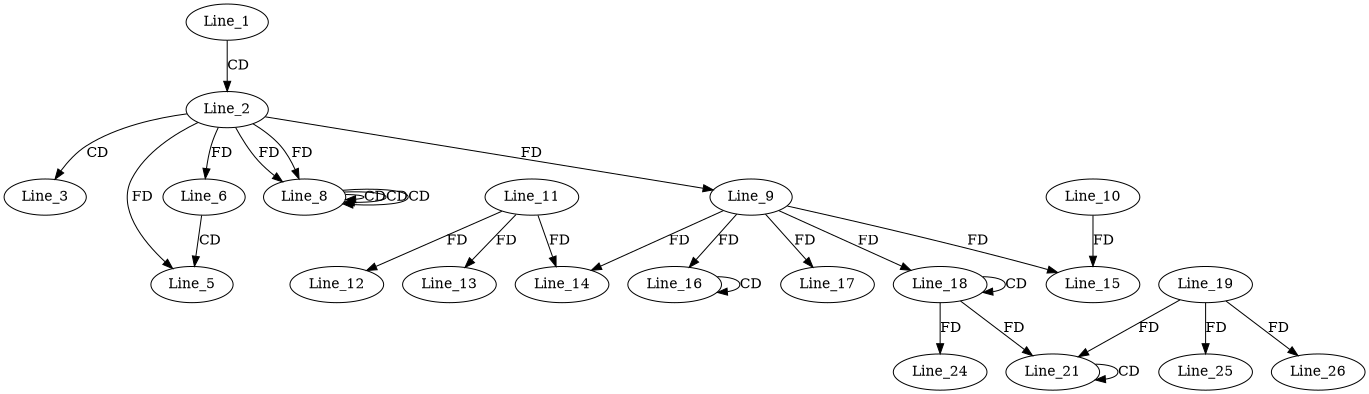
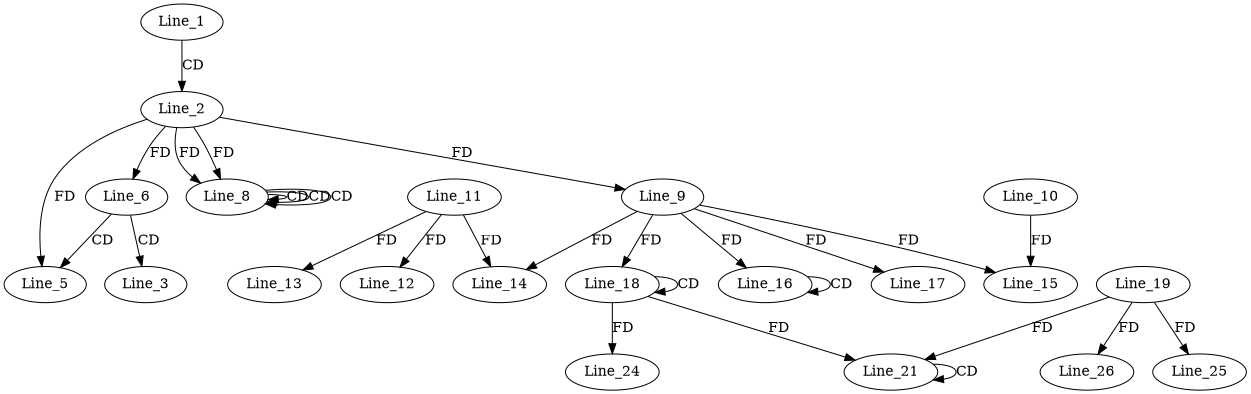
(118, 130) -> (135, 236)
